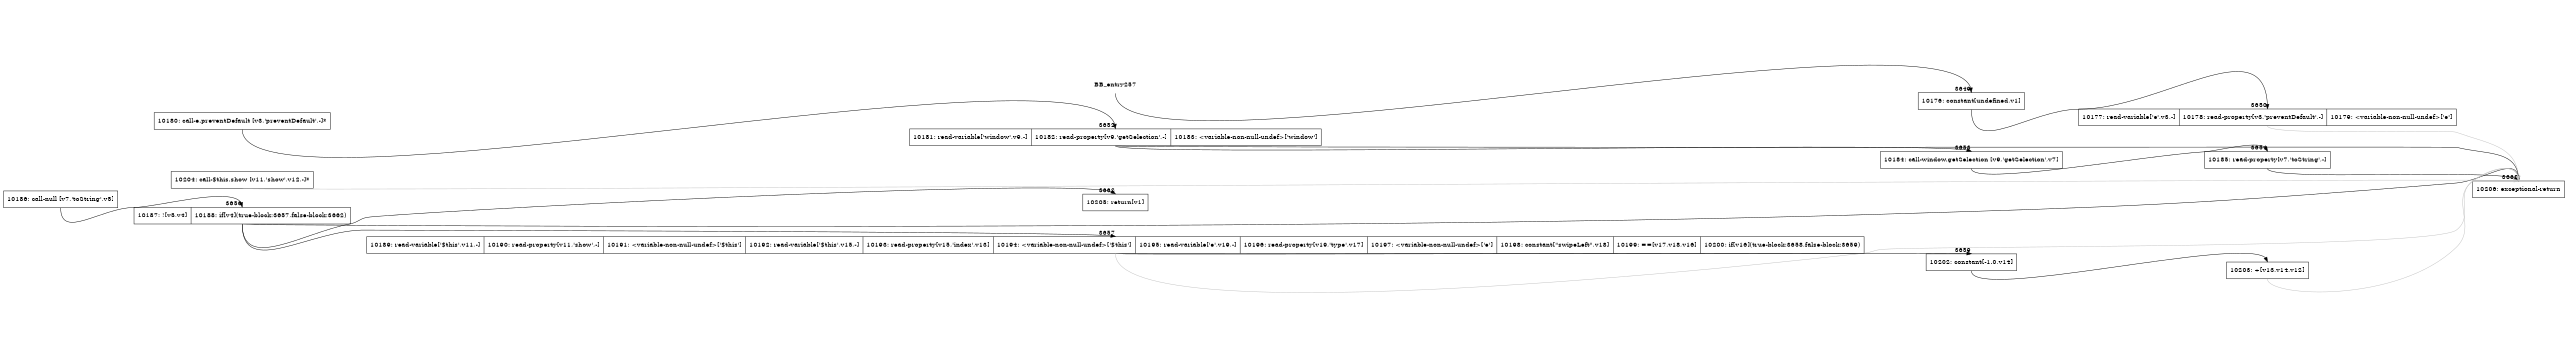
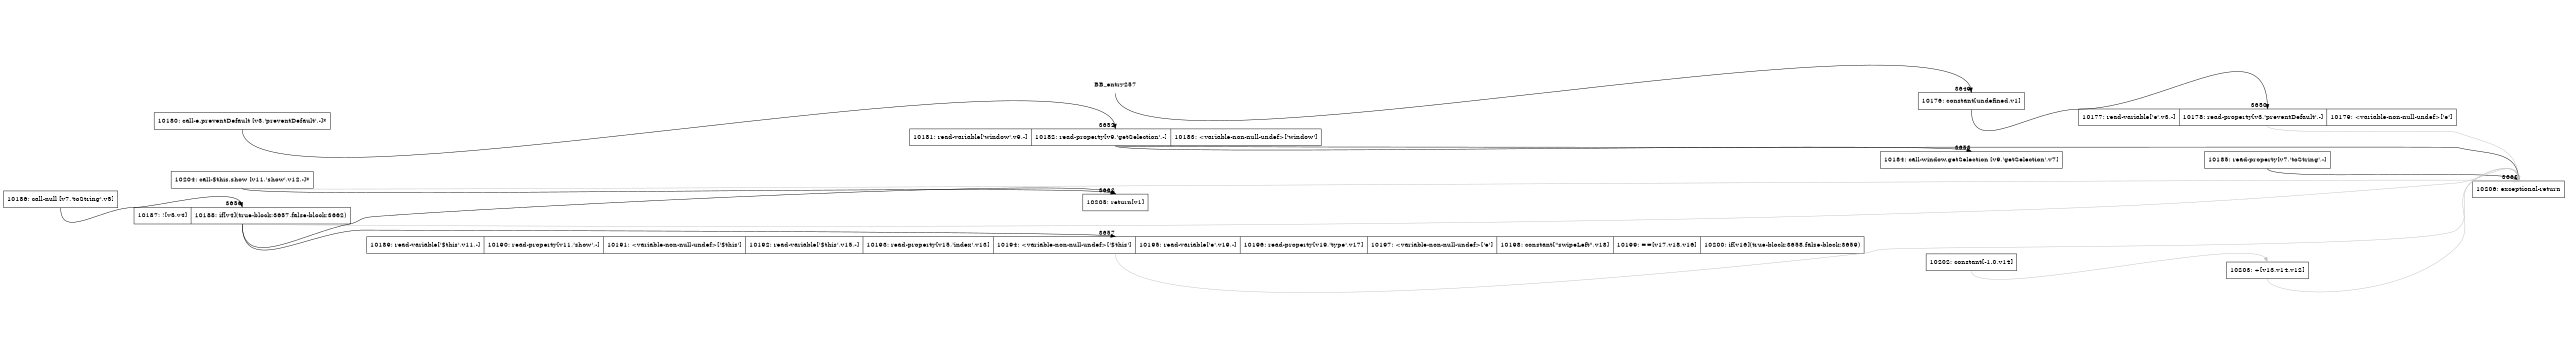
(2118, 162) -> none
none -> (677, 191)
(1384, 223) -> (1384, 223)
(1541, 254) -> none
(2118, 267) -> (2118, 267)
